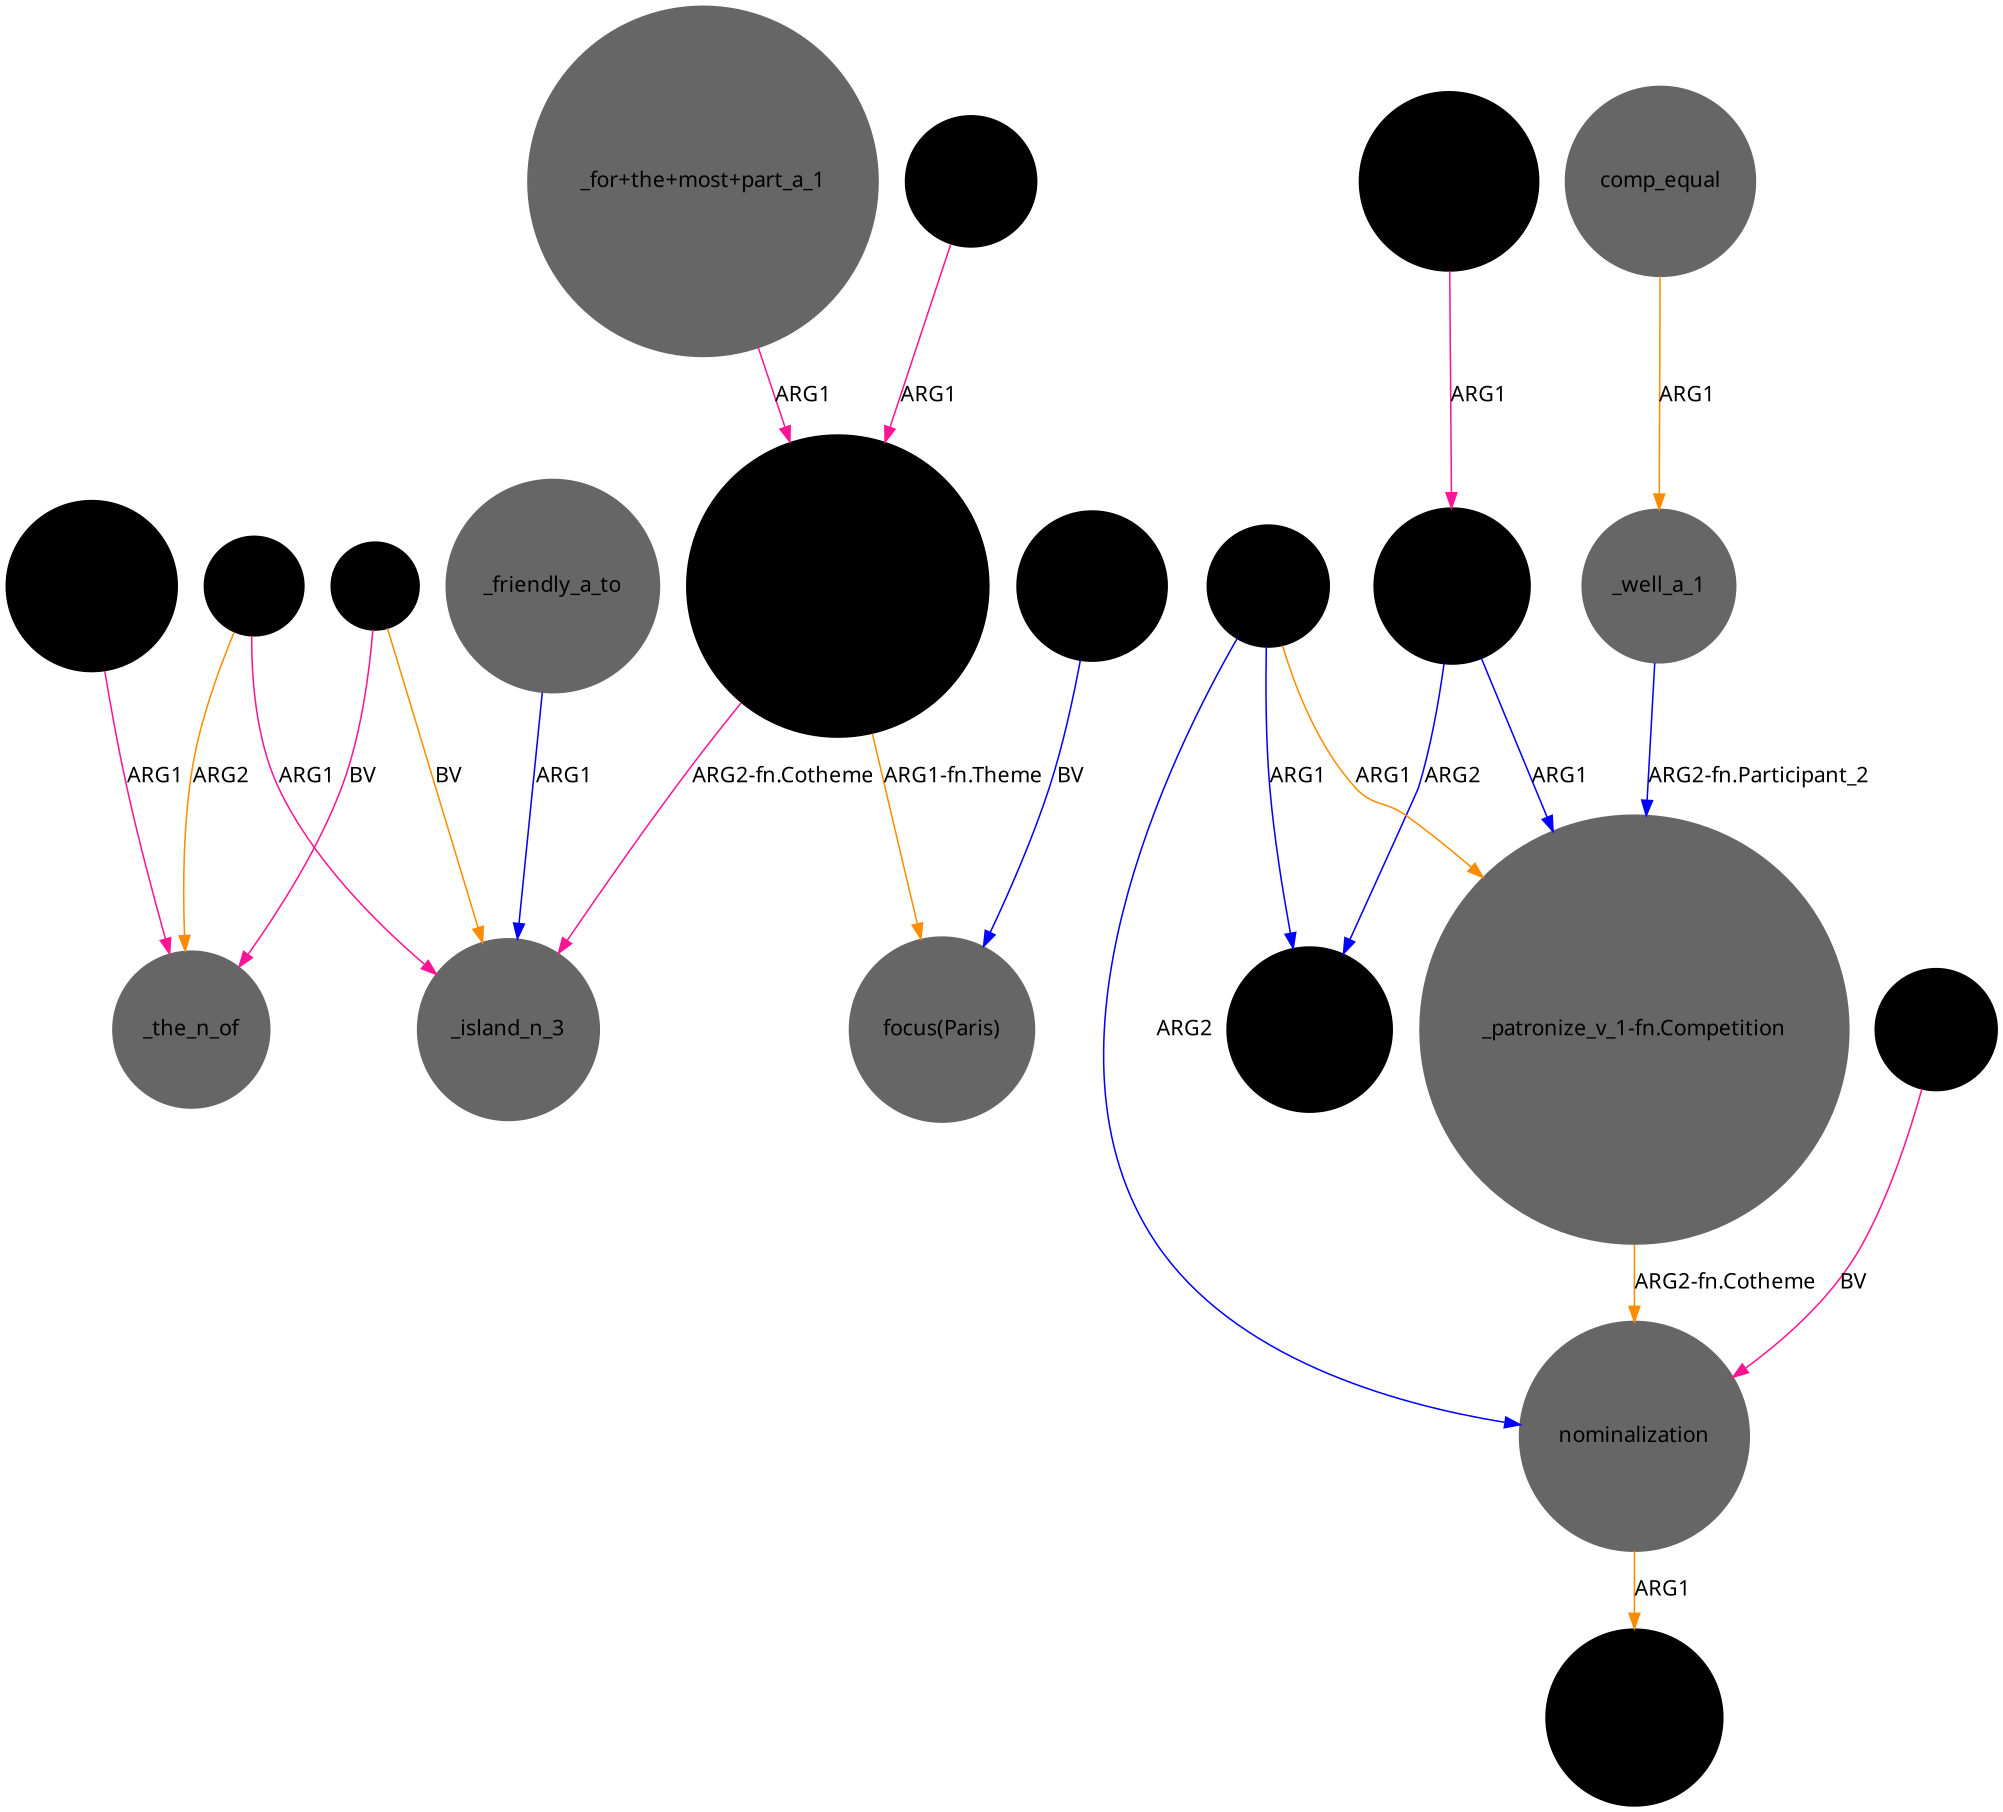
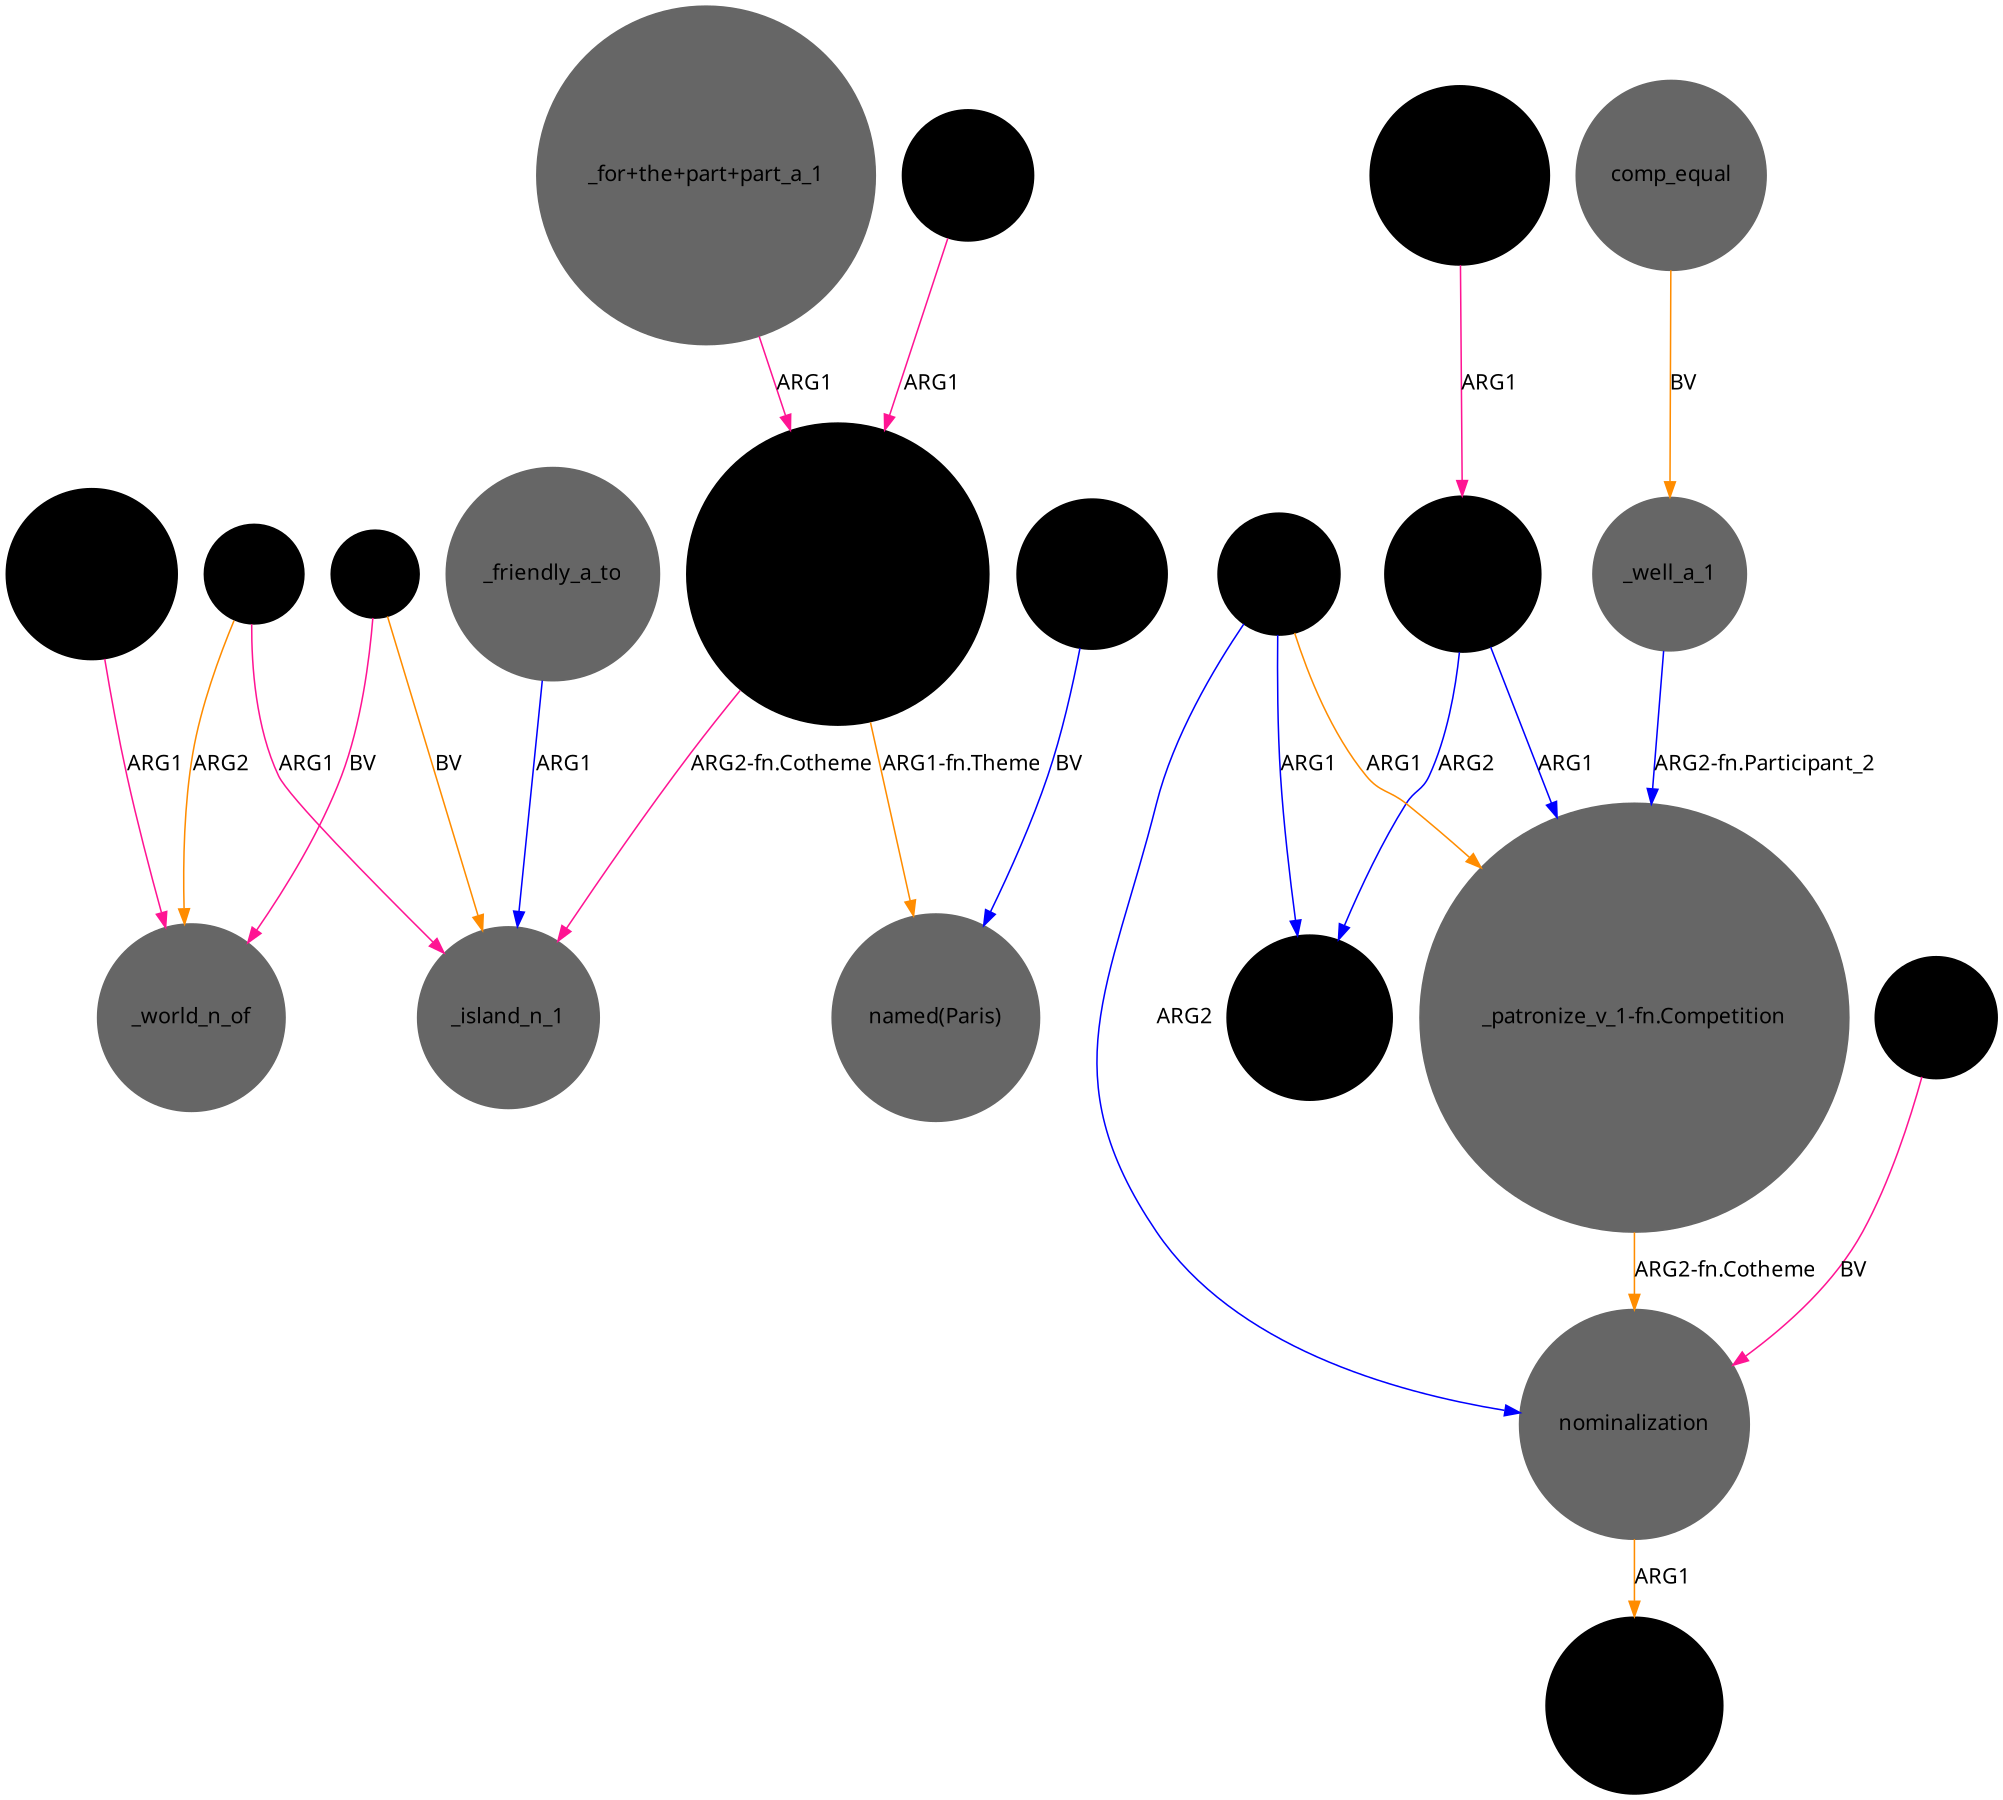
(703, 181) -> (706, 175)
(1687, 396) -> (1683, 384)
(191, 1030) -> (191, 1018)
(508, 1030) -> (508, 1018)
(942, 1030) -> (936, 1018)
